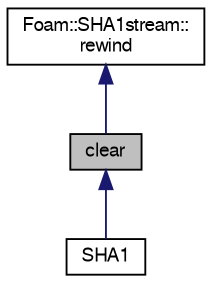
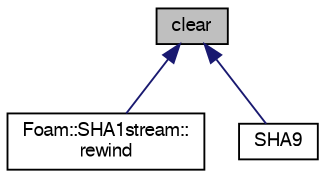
(106, 109) -> (147, 86)
(106, 257) -> (278, 142)
